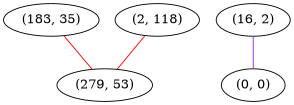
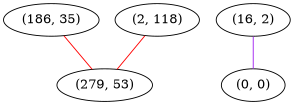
(51, 20) -> (51, 20)
